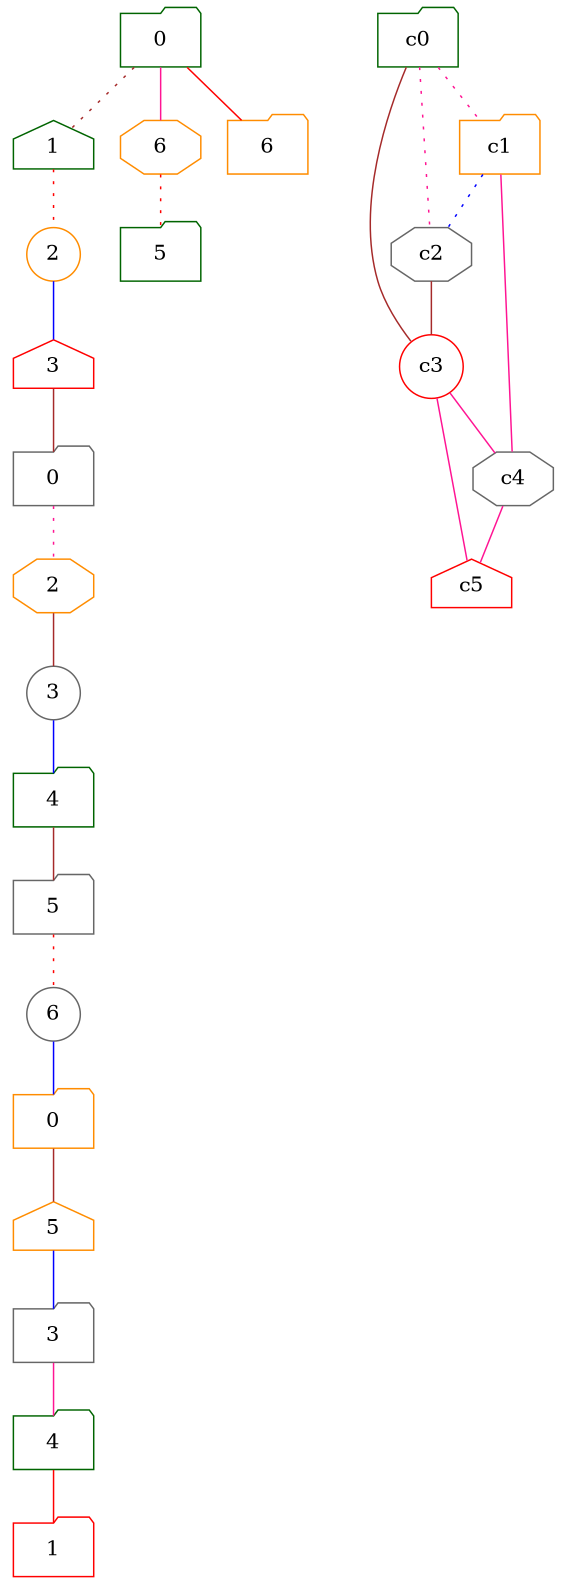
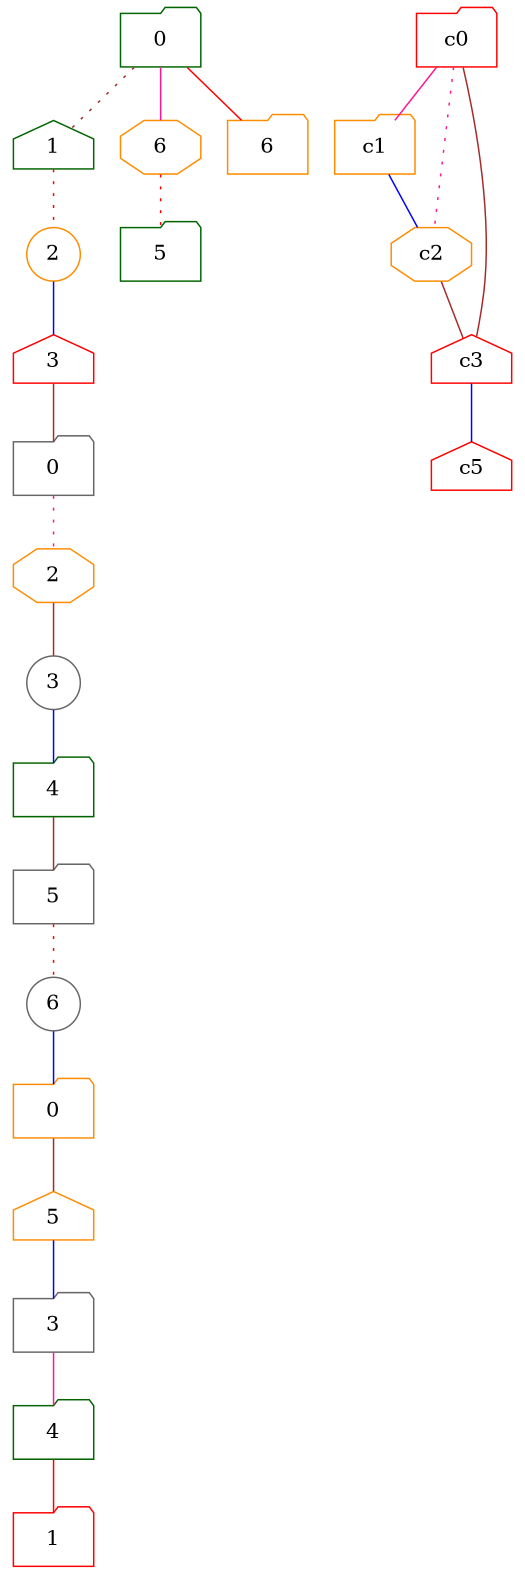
(418, 40) -> (457, 40)
(459, 94) -> (416, 94)
(465, 201) -> (403, 201)
(431, 254) -> (431, 254)
(431, 367) -> (472, 361)
(452, 479) -> (472, 413)
(513, 479) -> none
